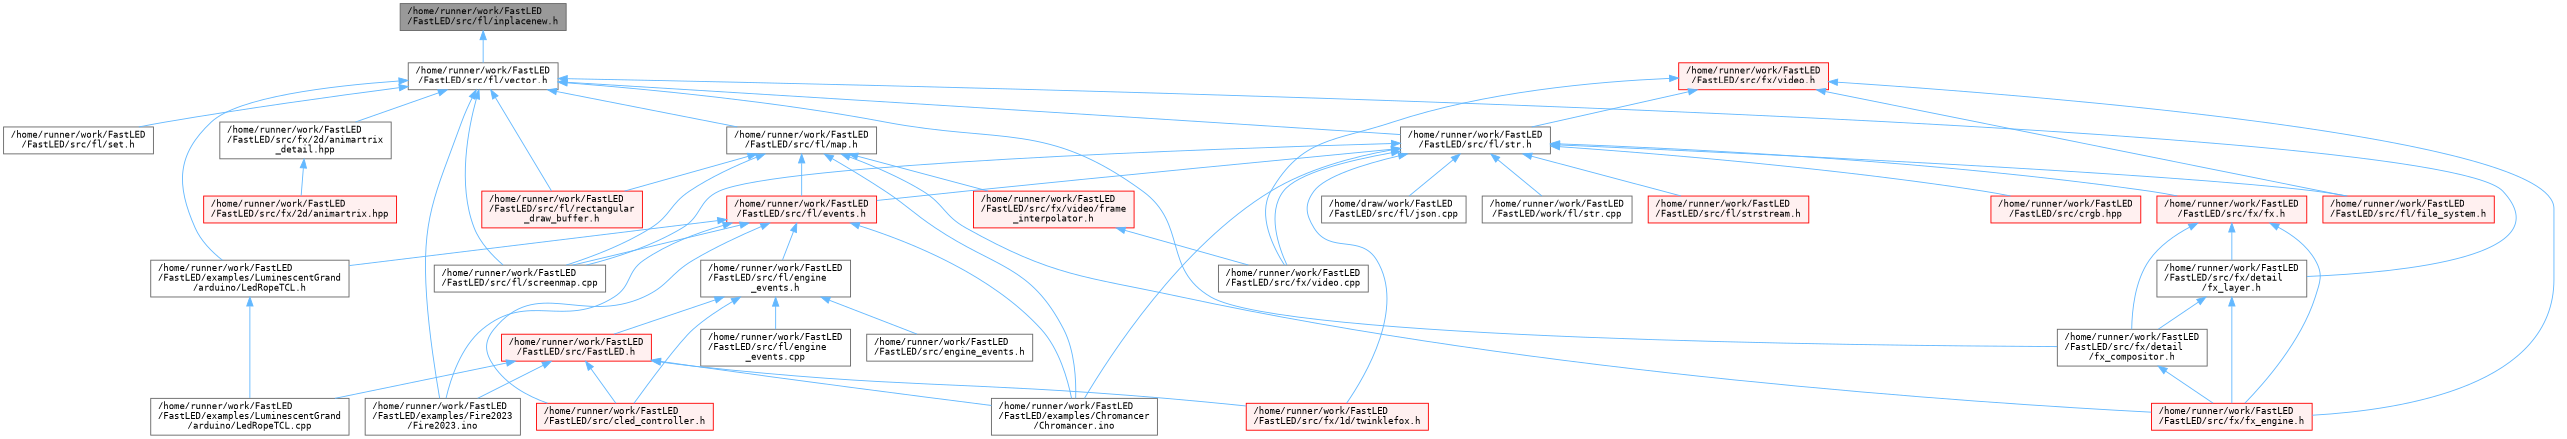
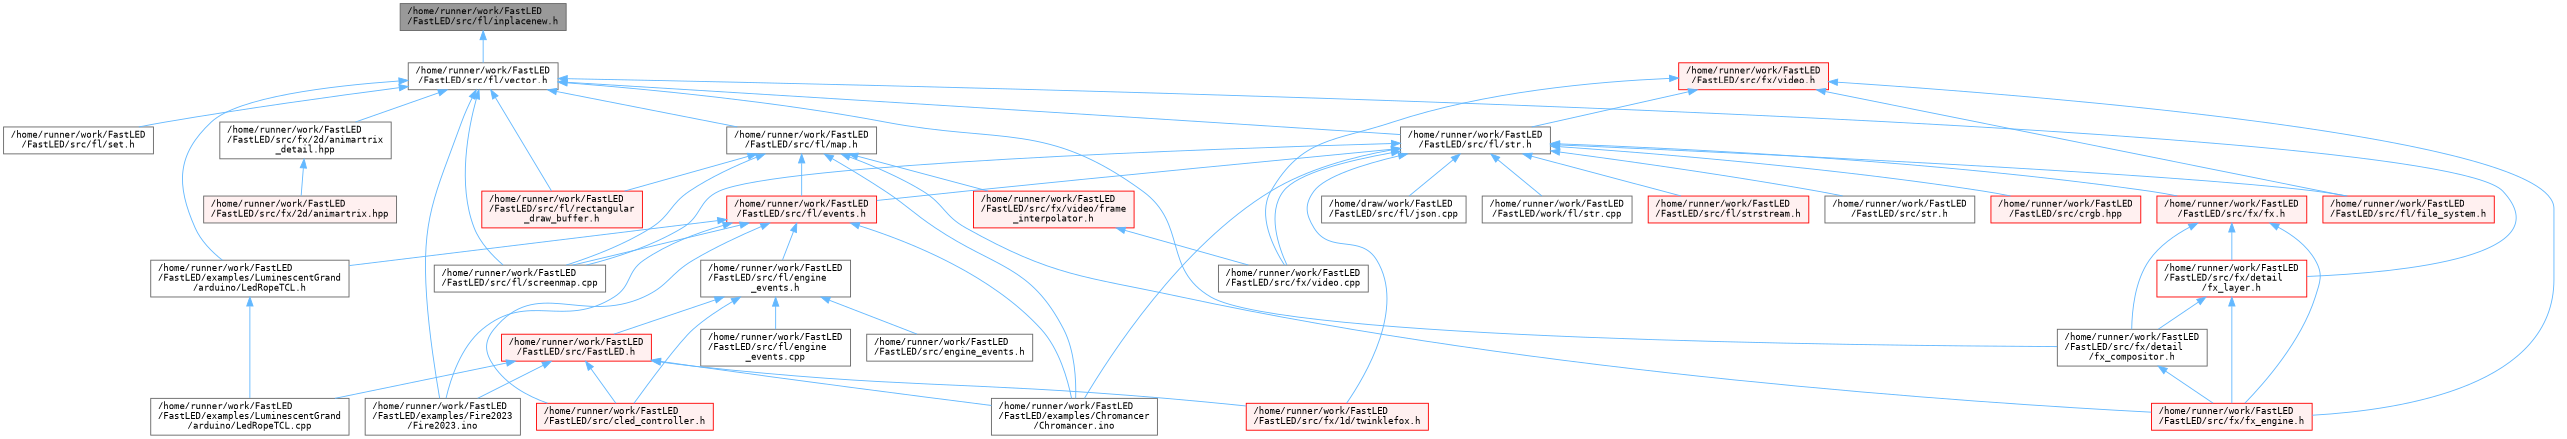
(300, 210) -> (300, 210)
none -> (1900, 210)
(2232, 279) -> (2232, 279)
